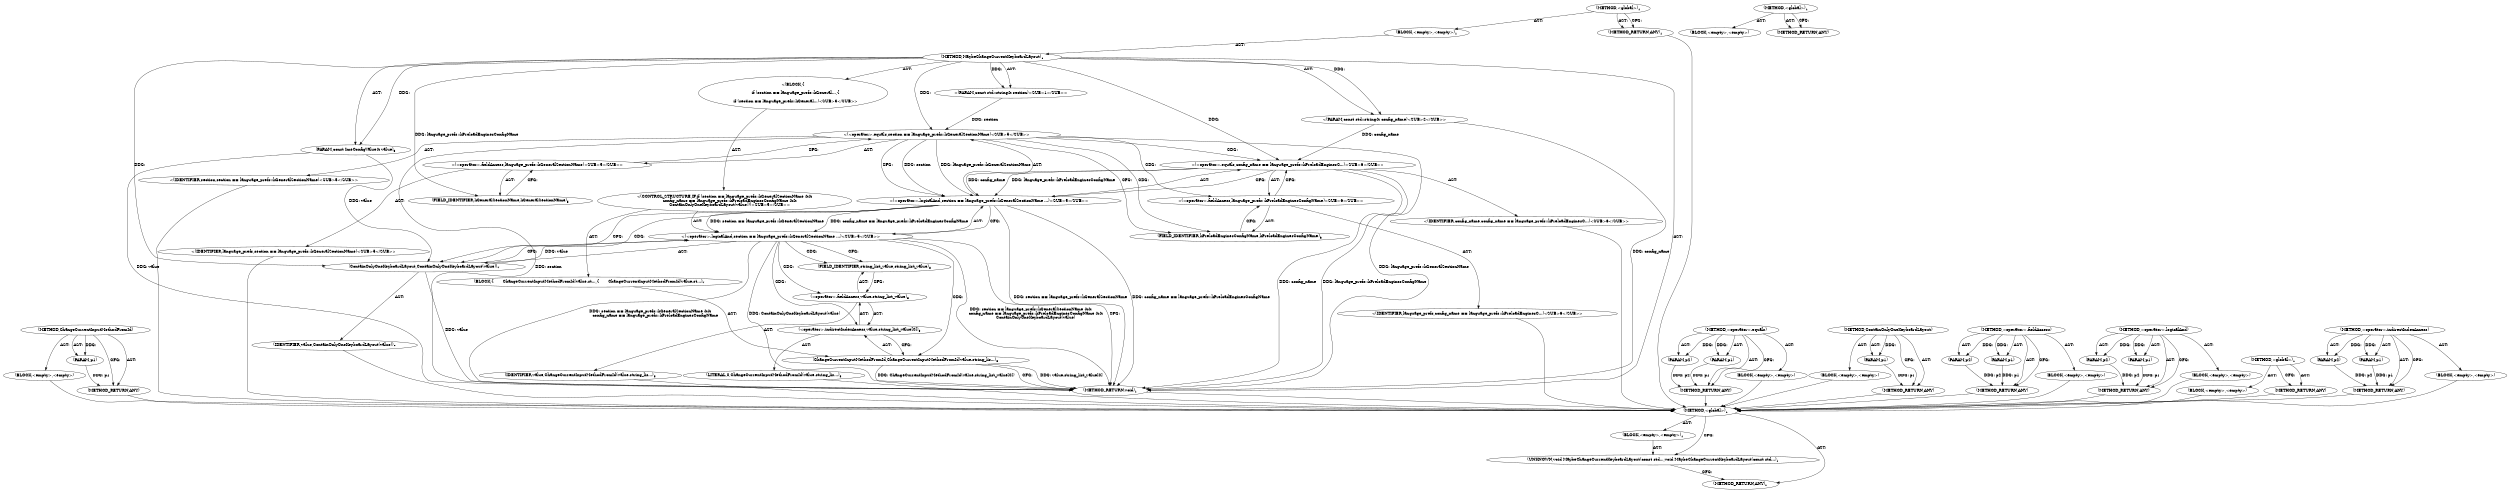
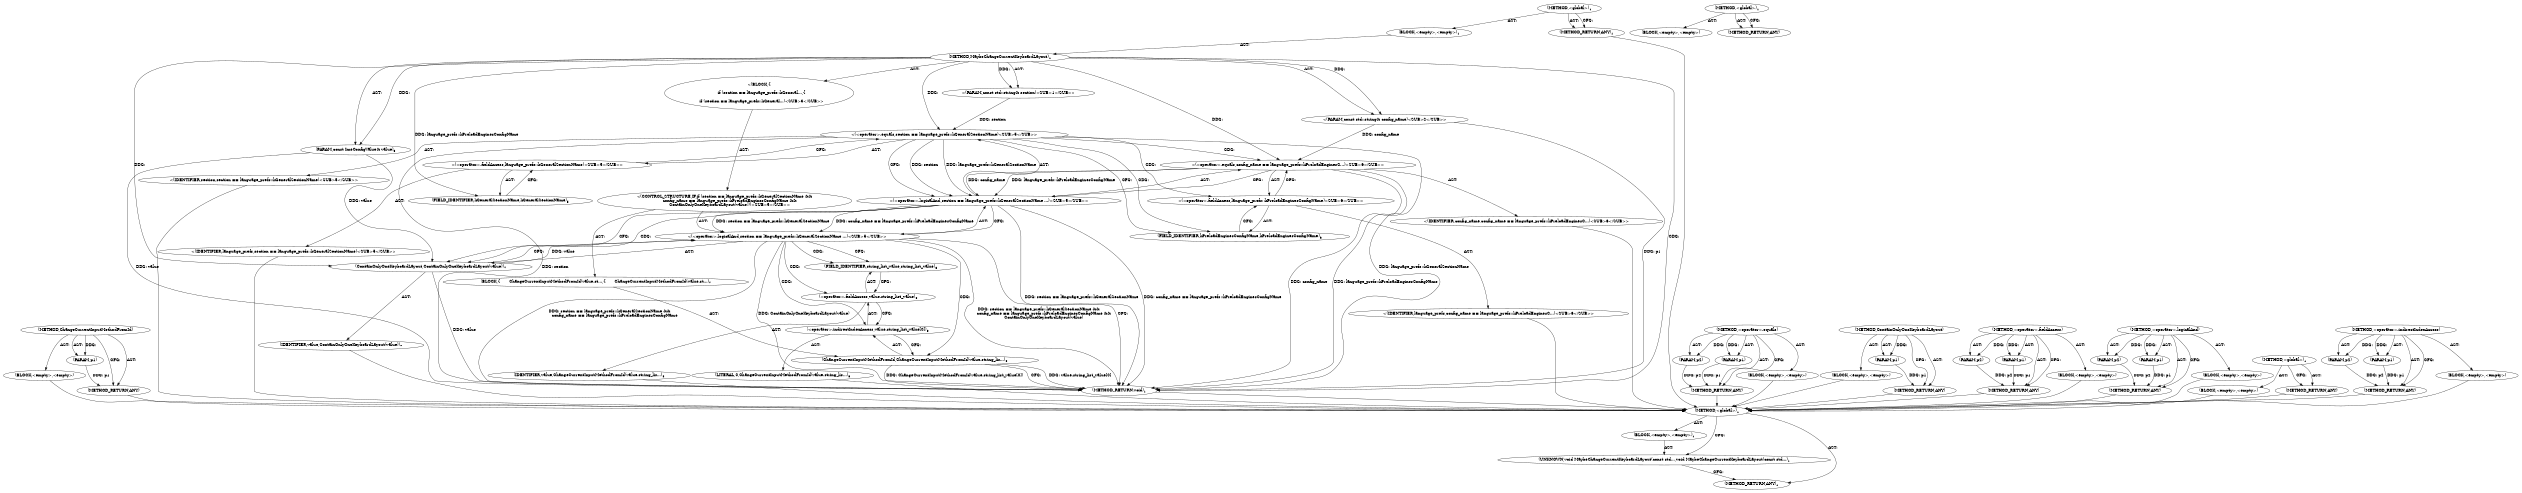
(1679, 237) -> (1675, 237)
(1651, 252) -> (1652, 252)
(879, 314) -> (888, 314)
